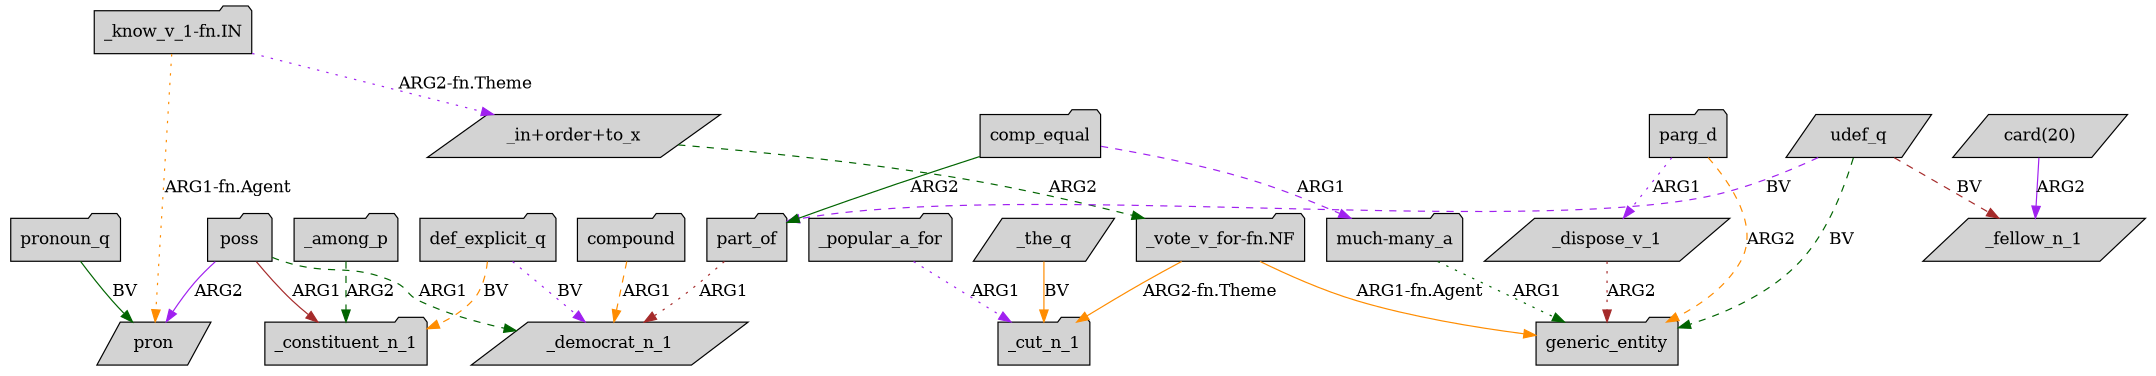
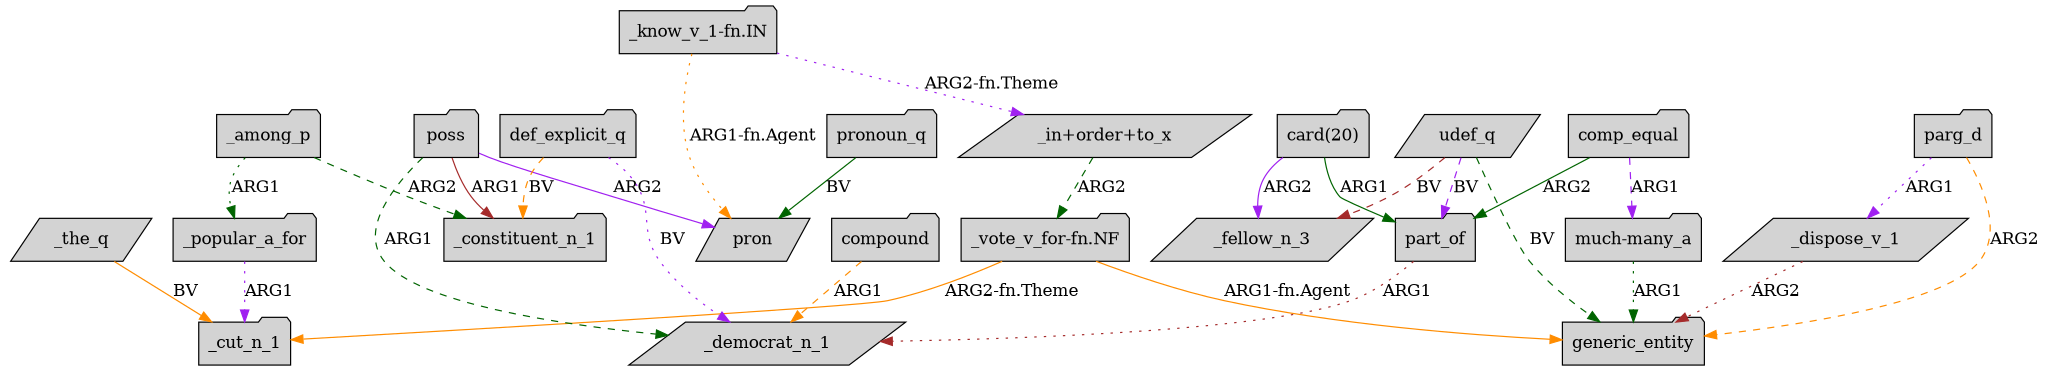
(2040, 136) -> (1323, 136)
none -> (231, 180)
none -> (1342, 198)
(2034, 240) -> (1262, 240)
